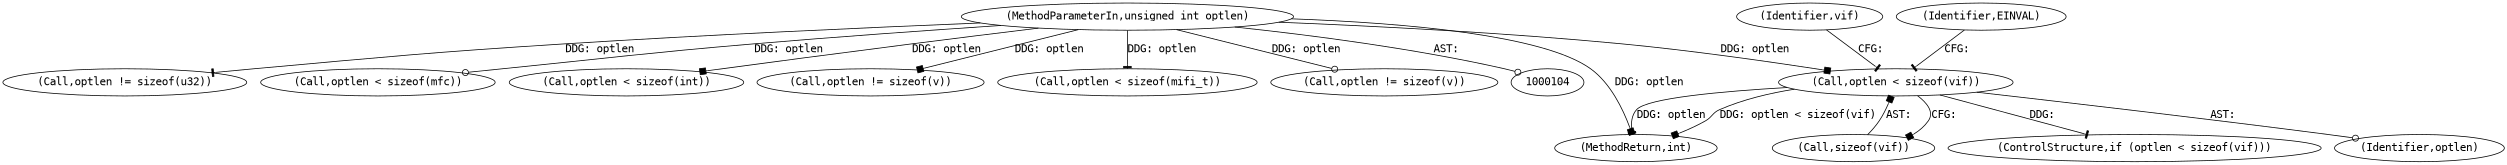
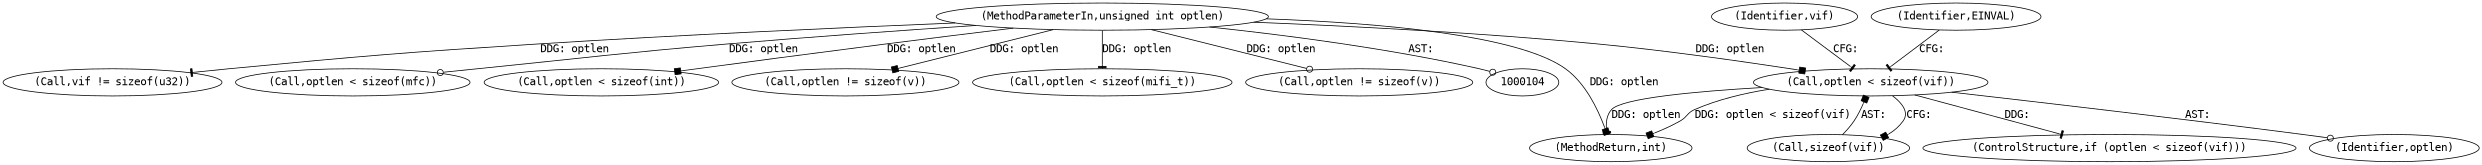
(125, 82) -> (113, 82)
